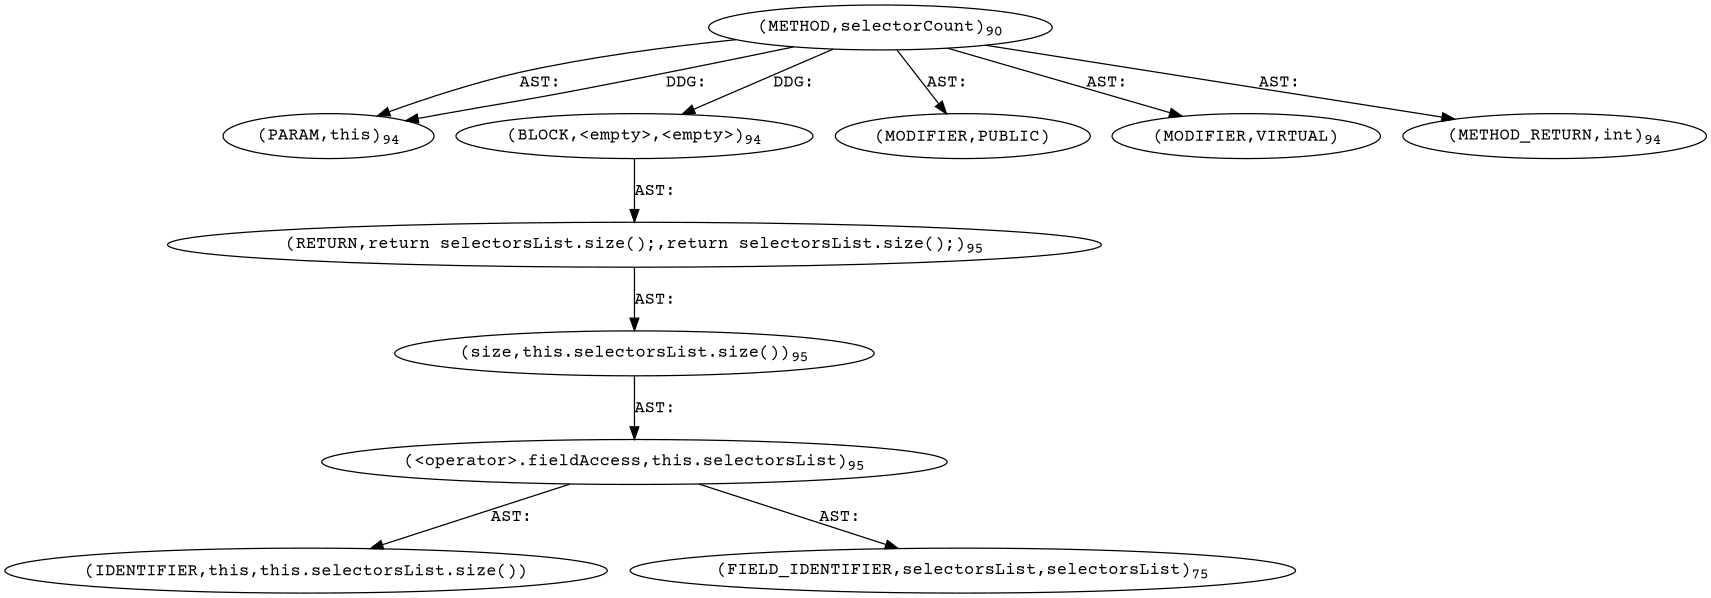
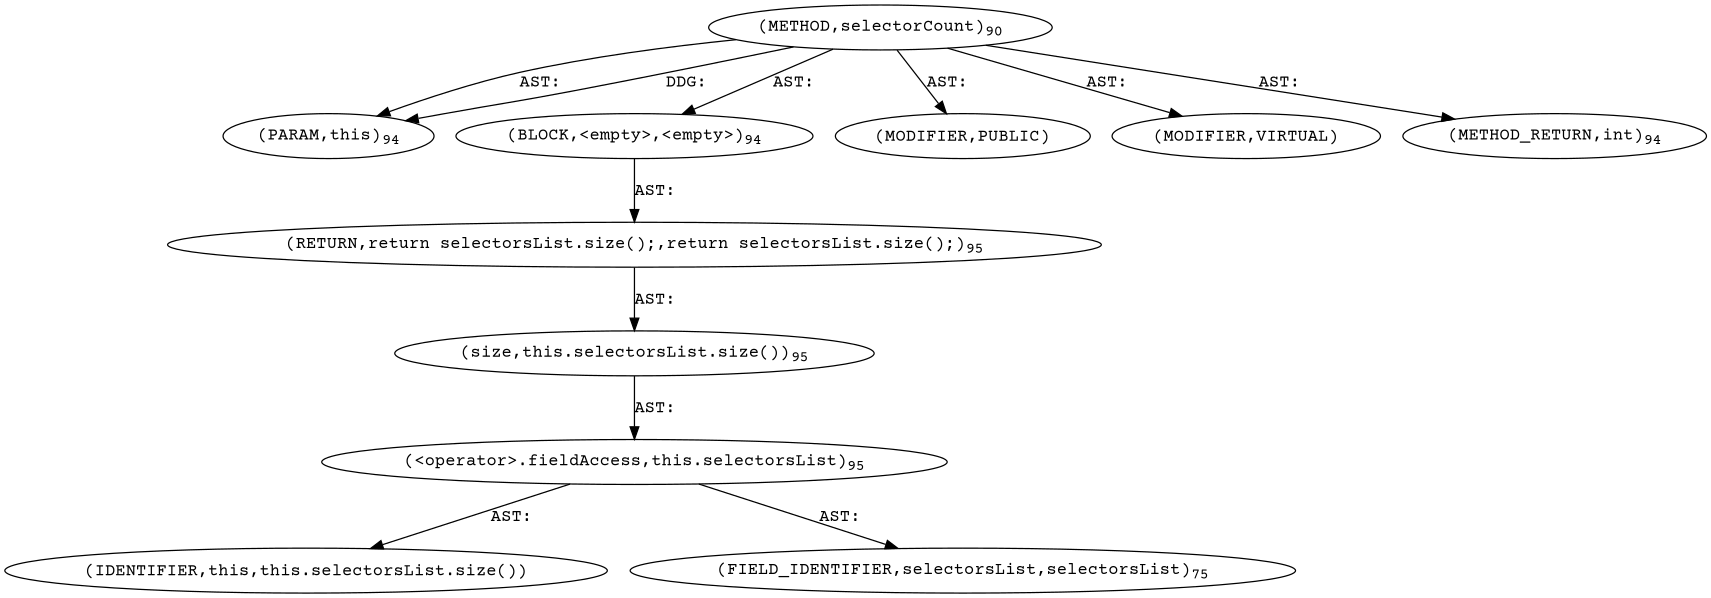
(799, 82) -> (799, 82)
